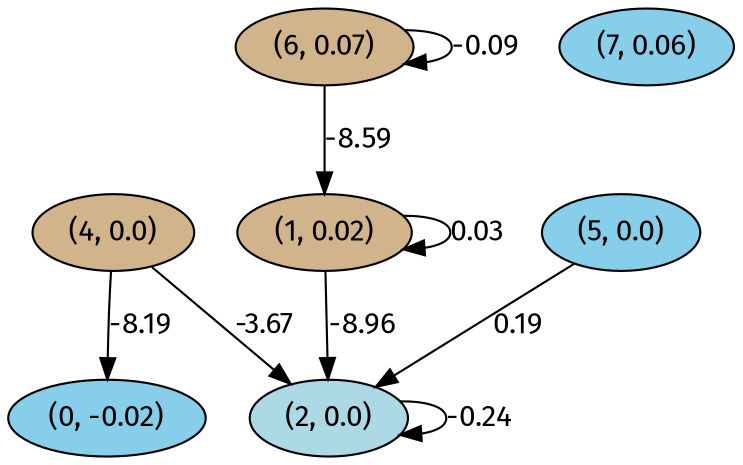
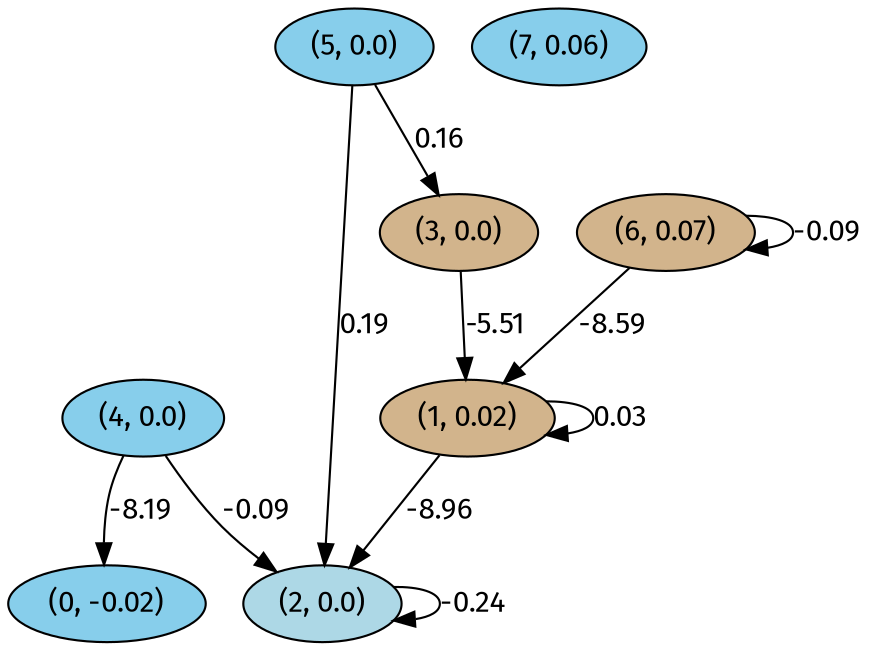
(113, 233) -> (143, 418)
none -> (459, 233)
(265, 325) -> (256, 511)
